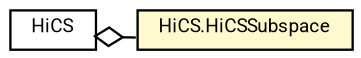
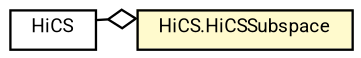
(129, 37) -> (101, 20)
